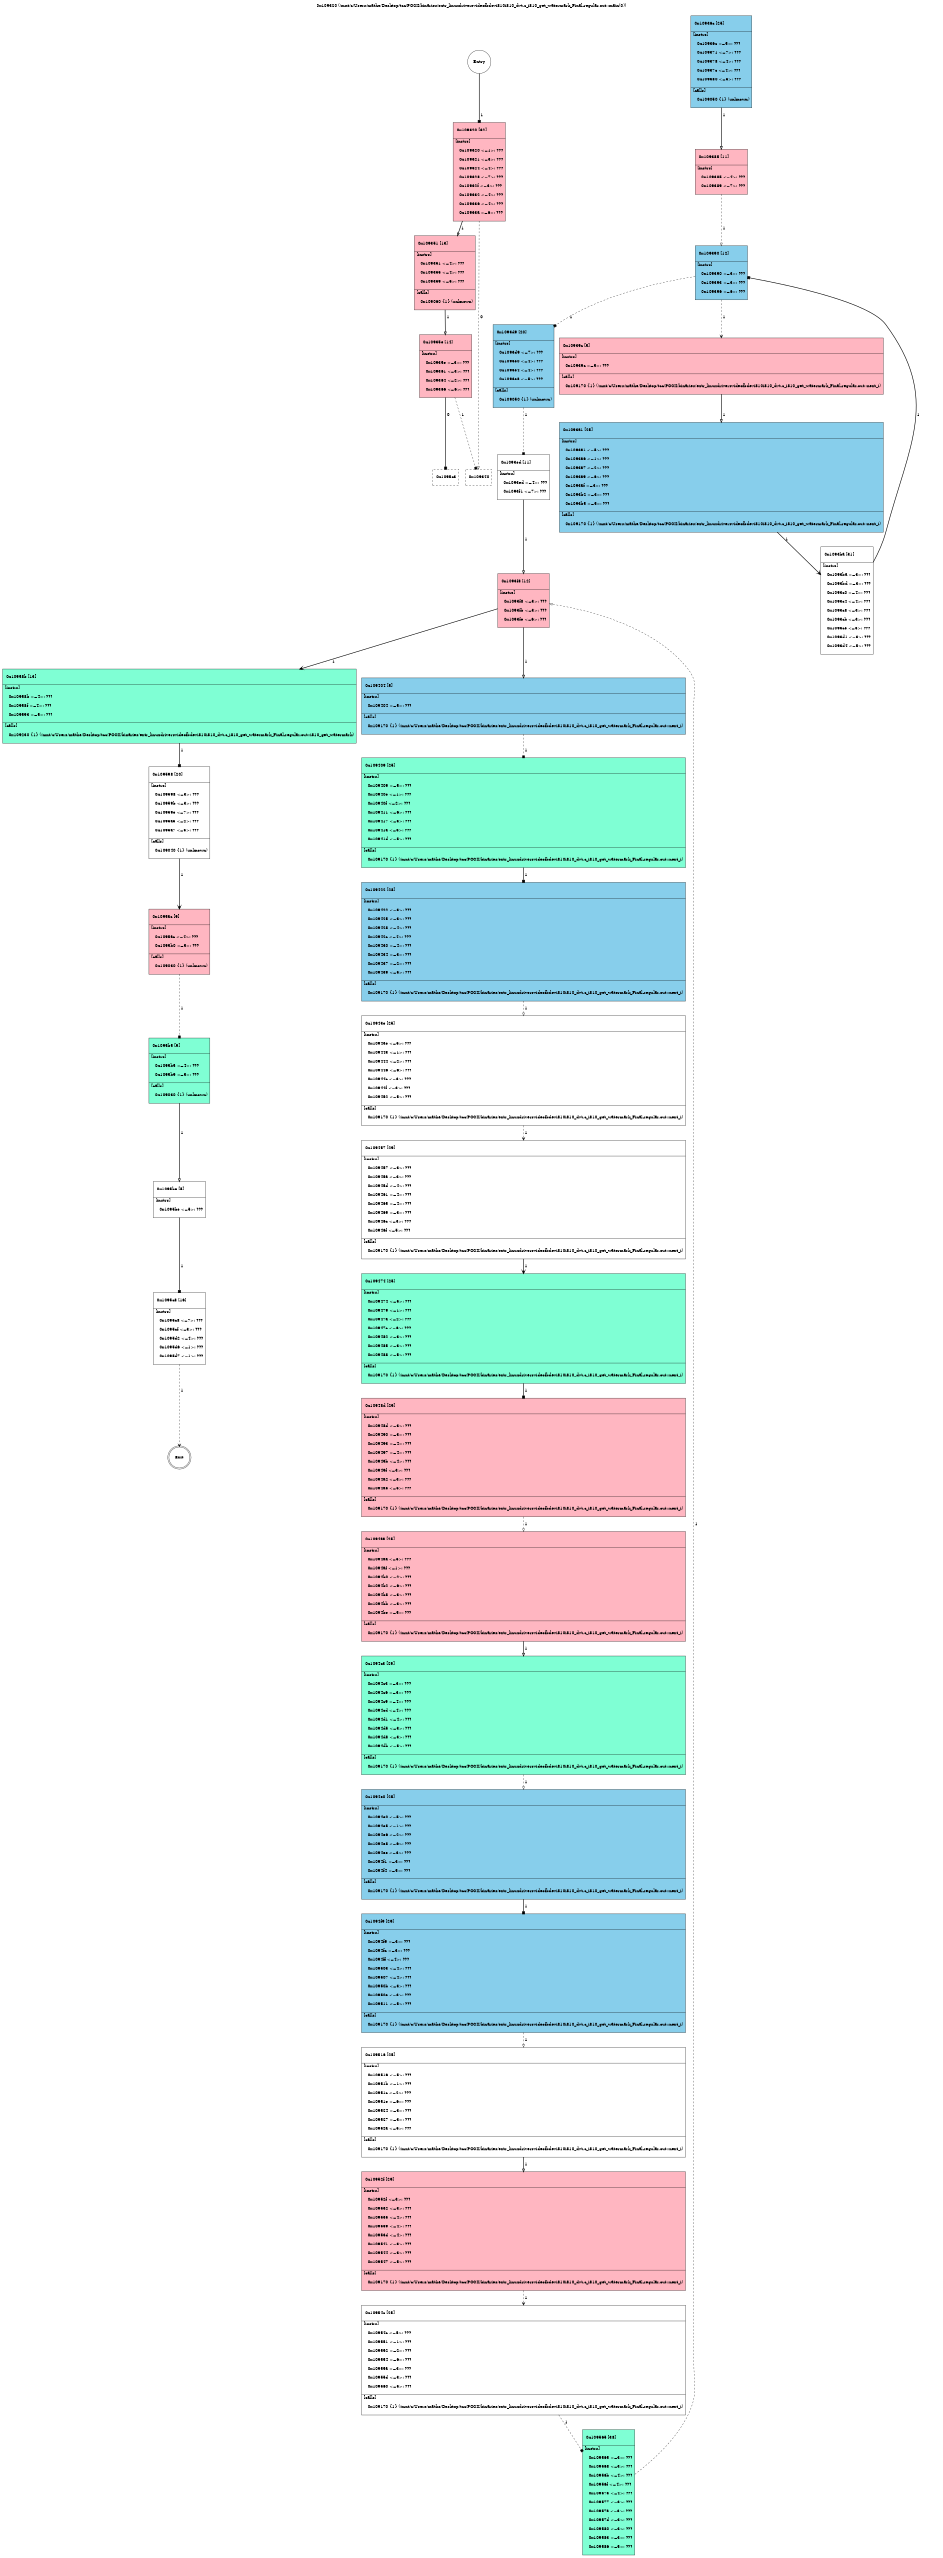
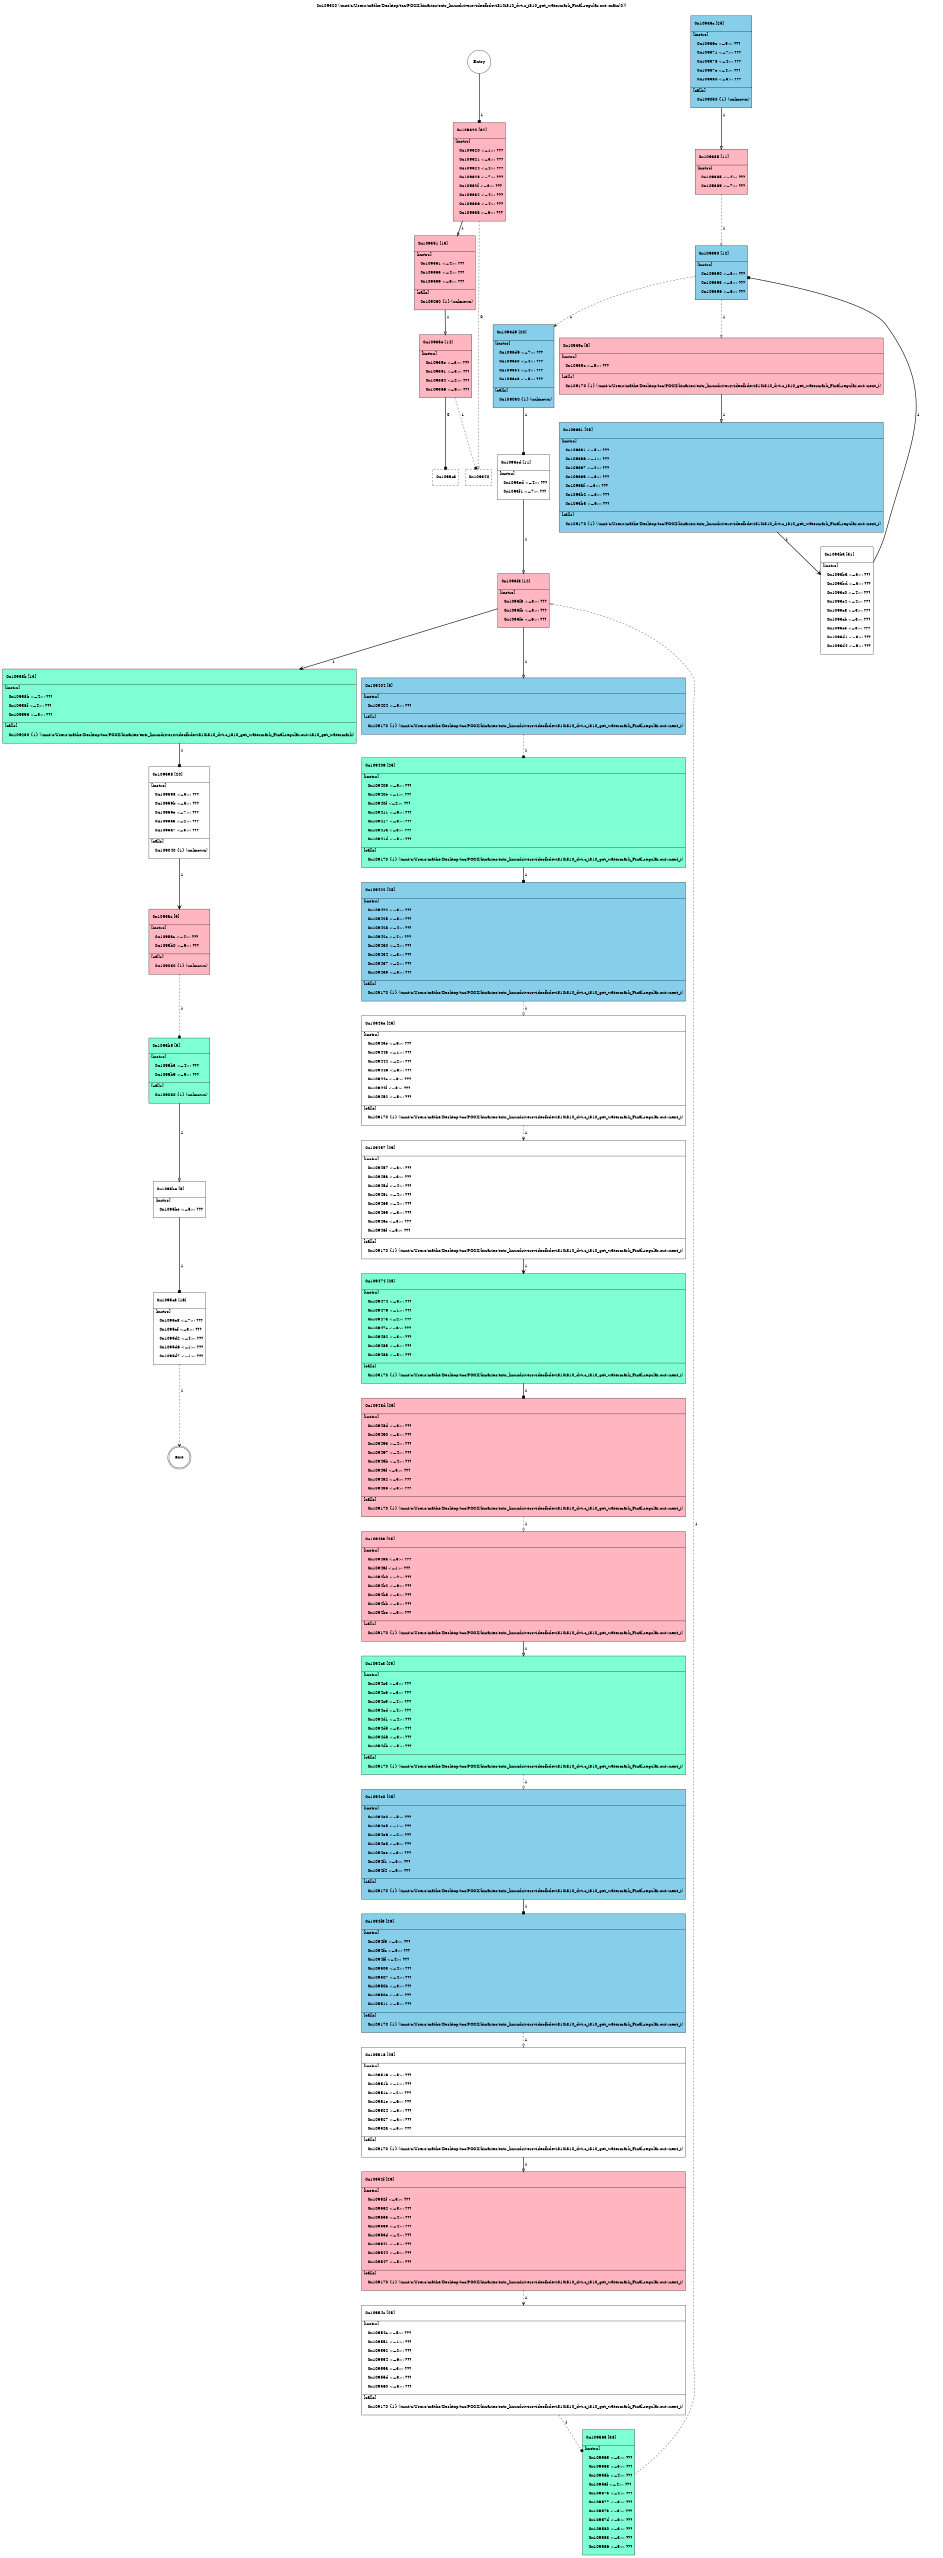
(623, 294) -> (623, 294)
(721, 317) -> (721, 317)
(524, 430) -> (524, 430)
